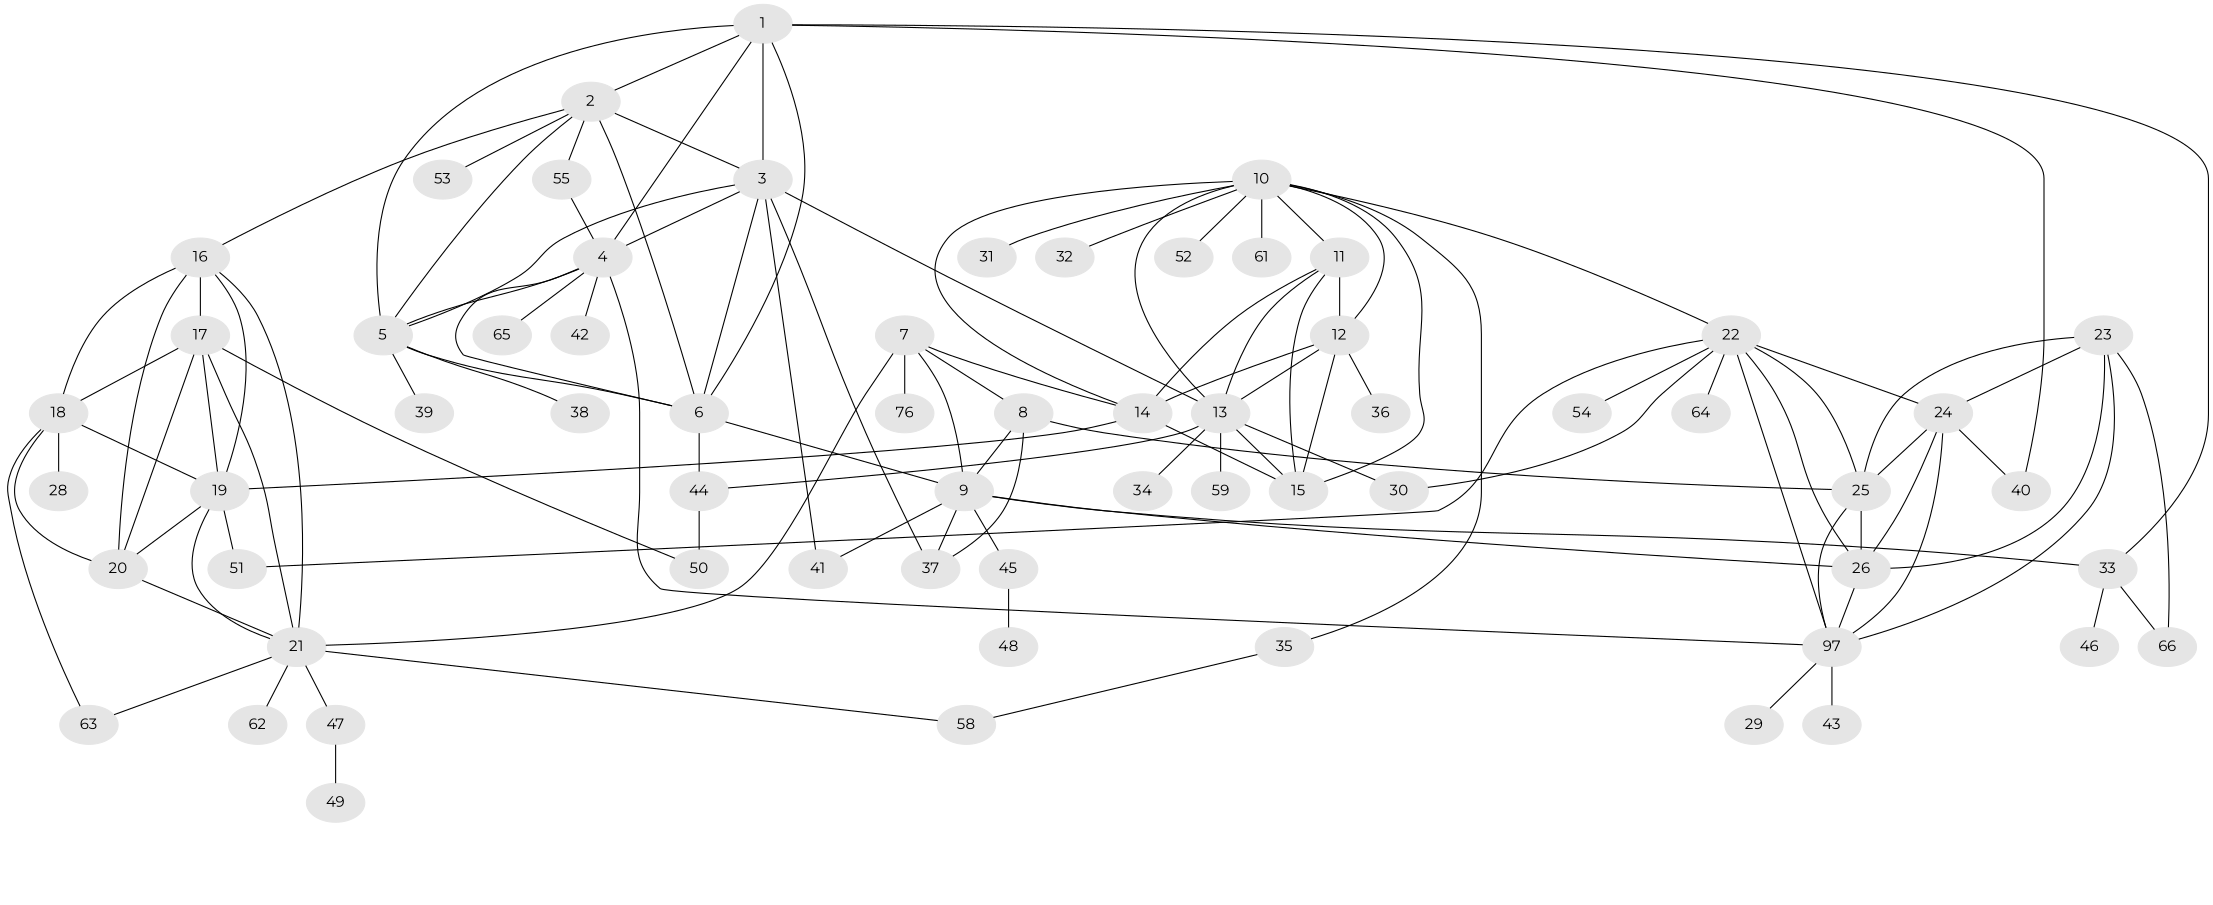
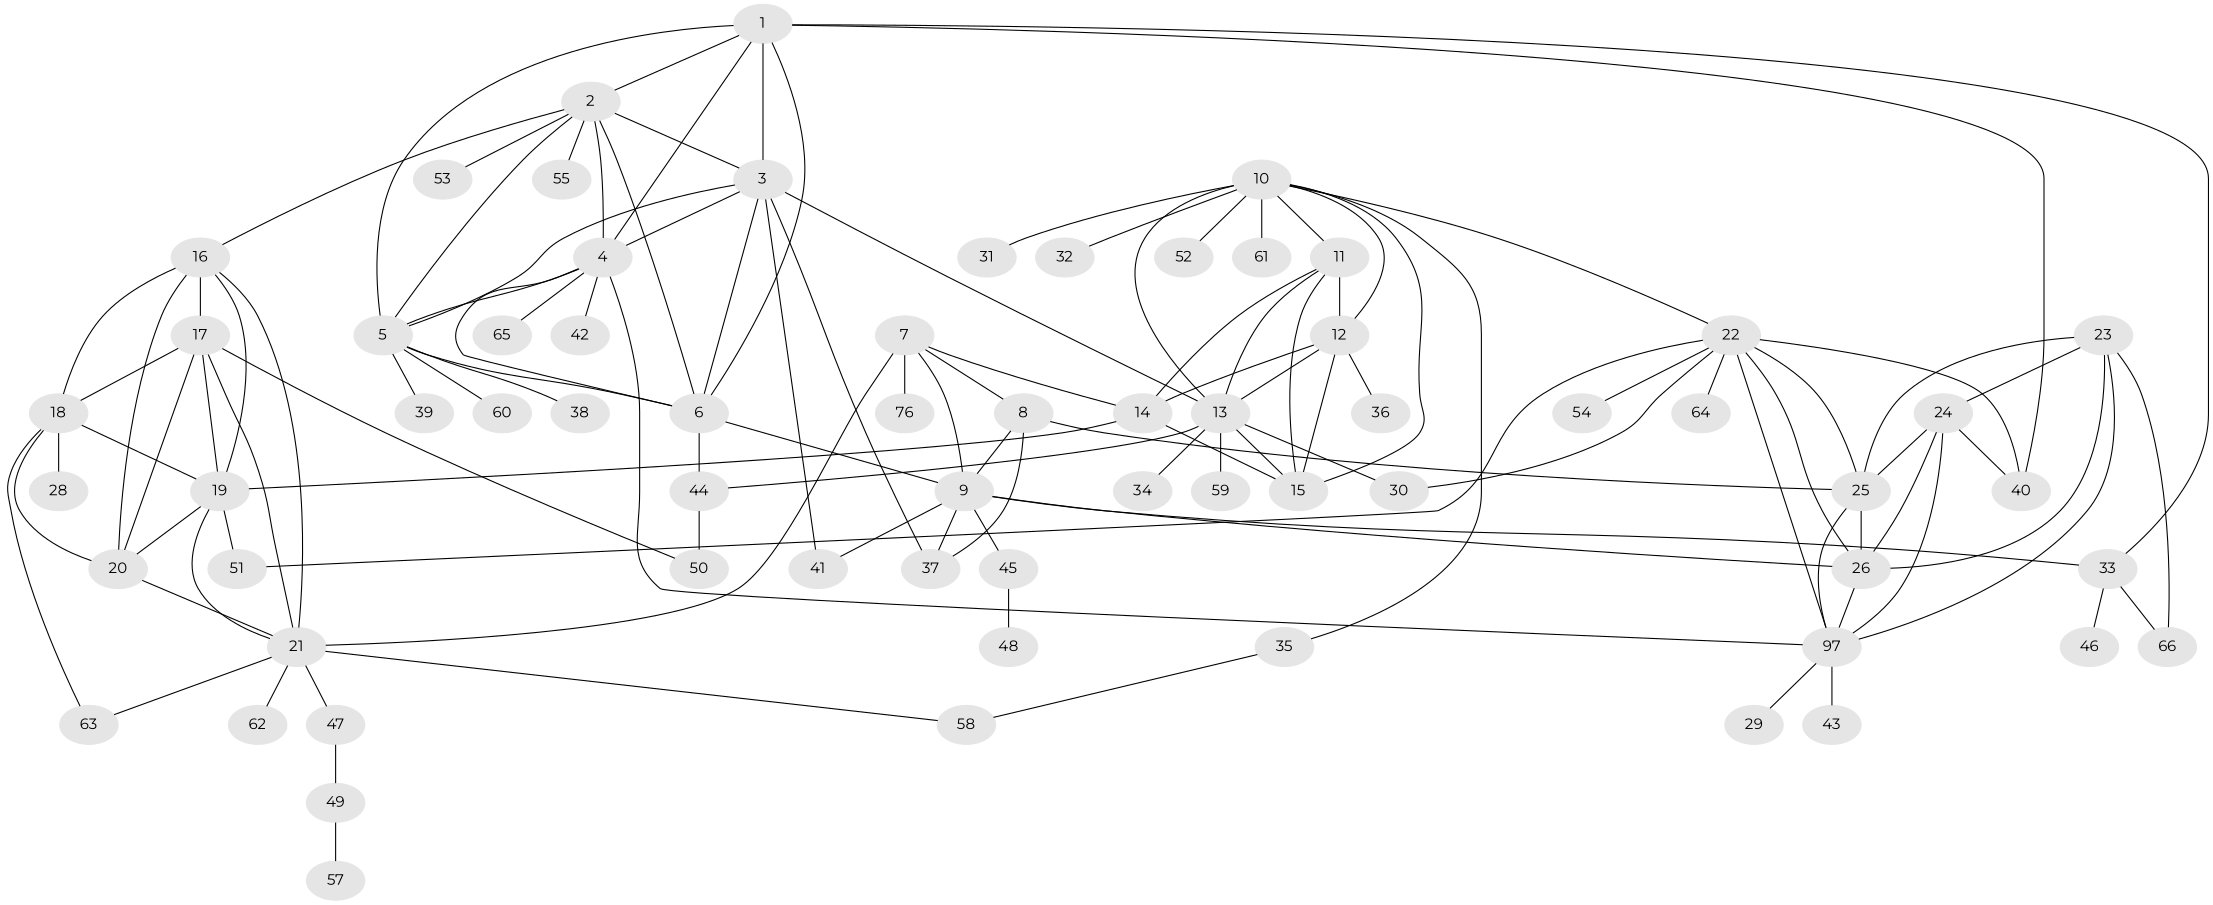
(582, 219) -> (602, 179)
(958, 231) -> none
(1837, 374) -> (1916, 367)
none -> (502, 413)
none -> (336, 881)
